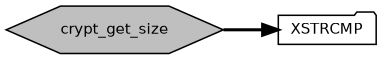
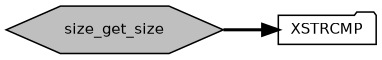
(115, 30) -> (115, 30)
